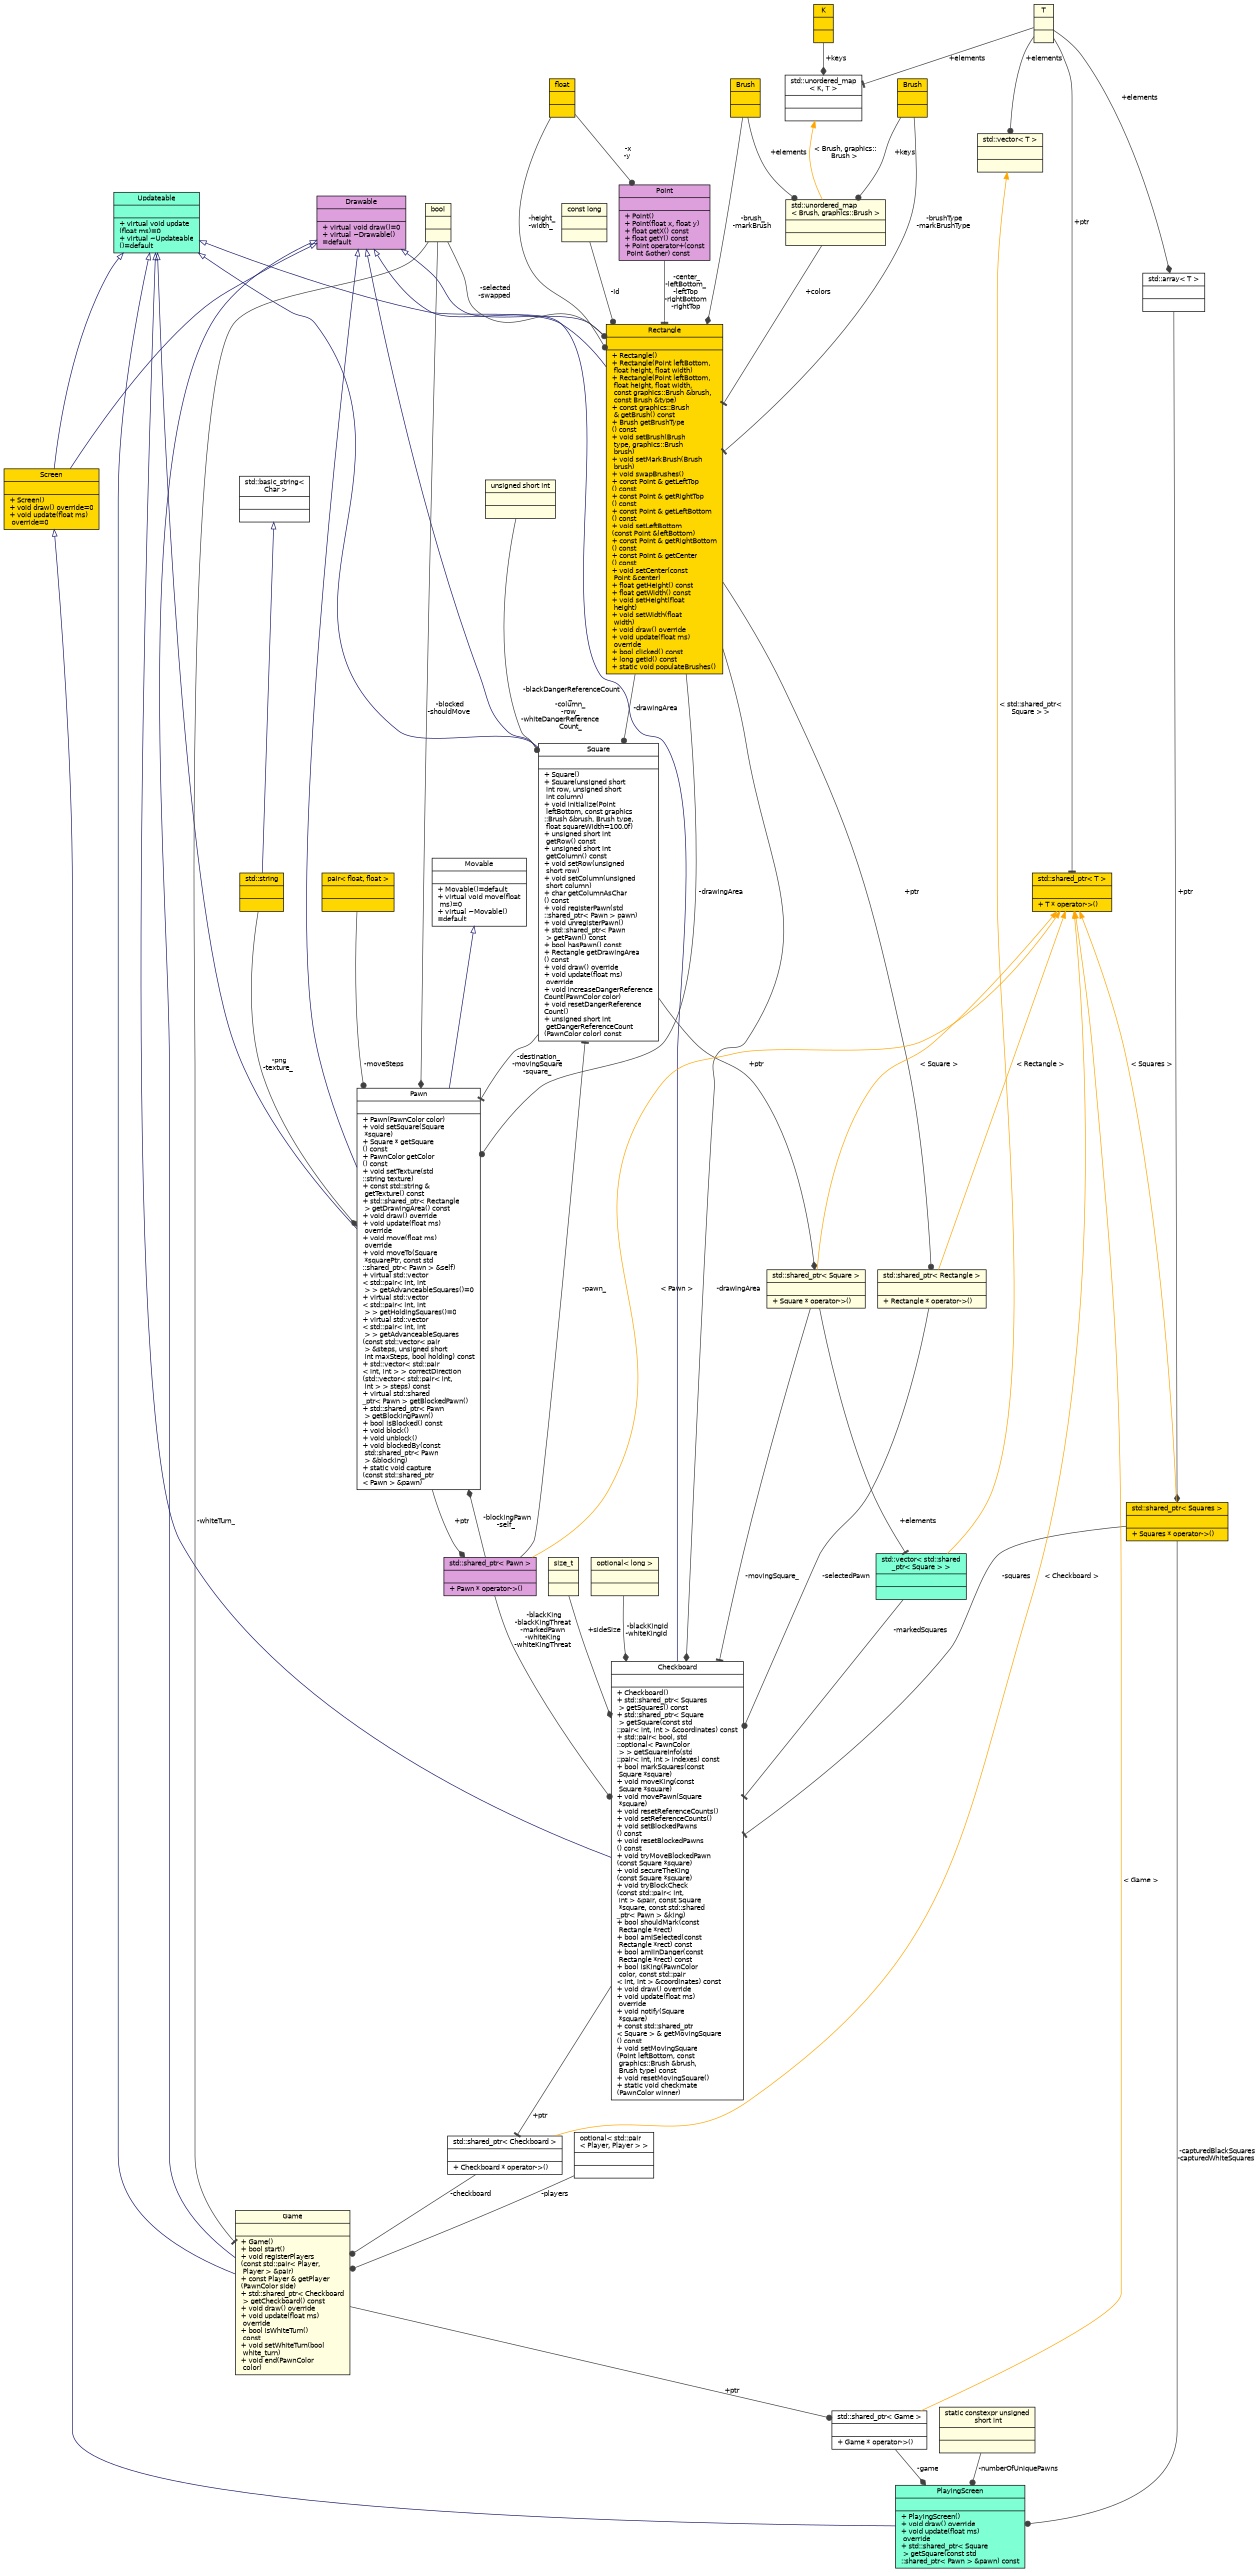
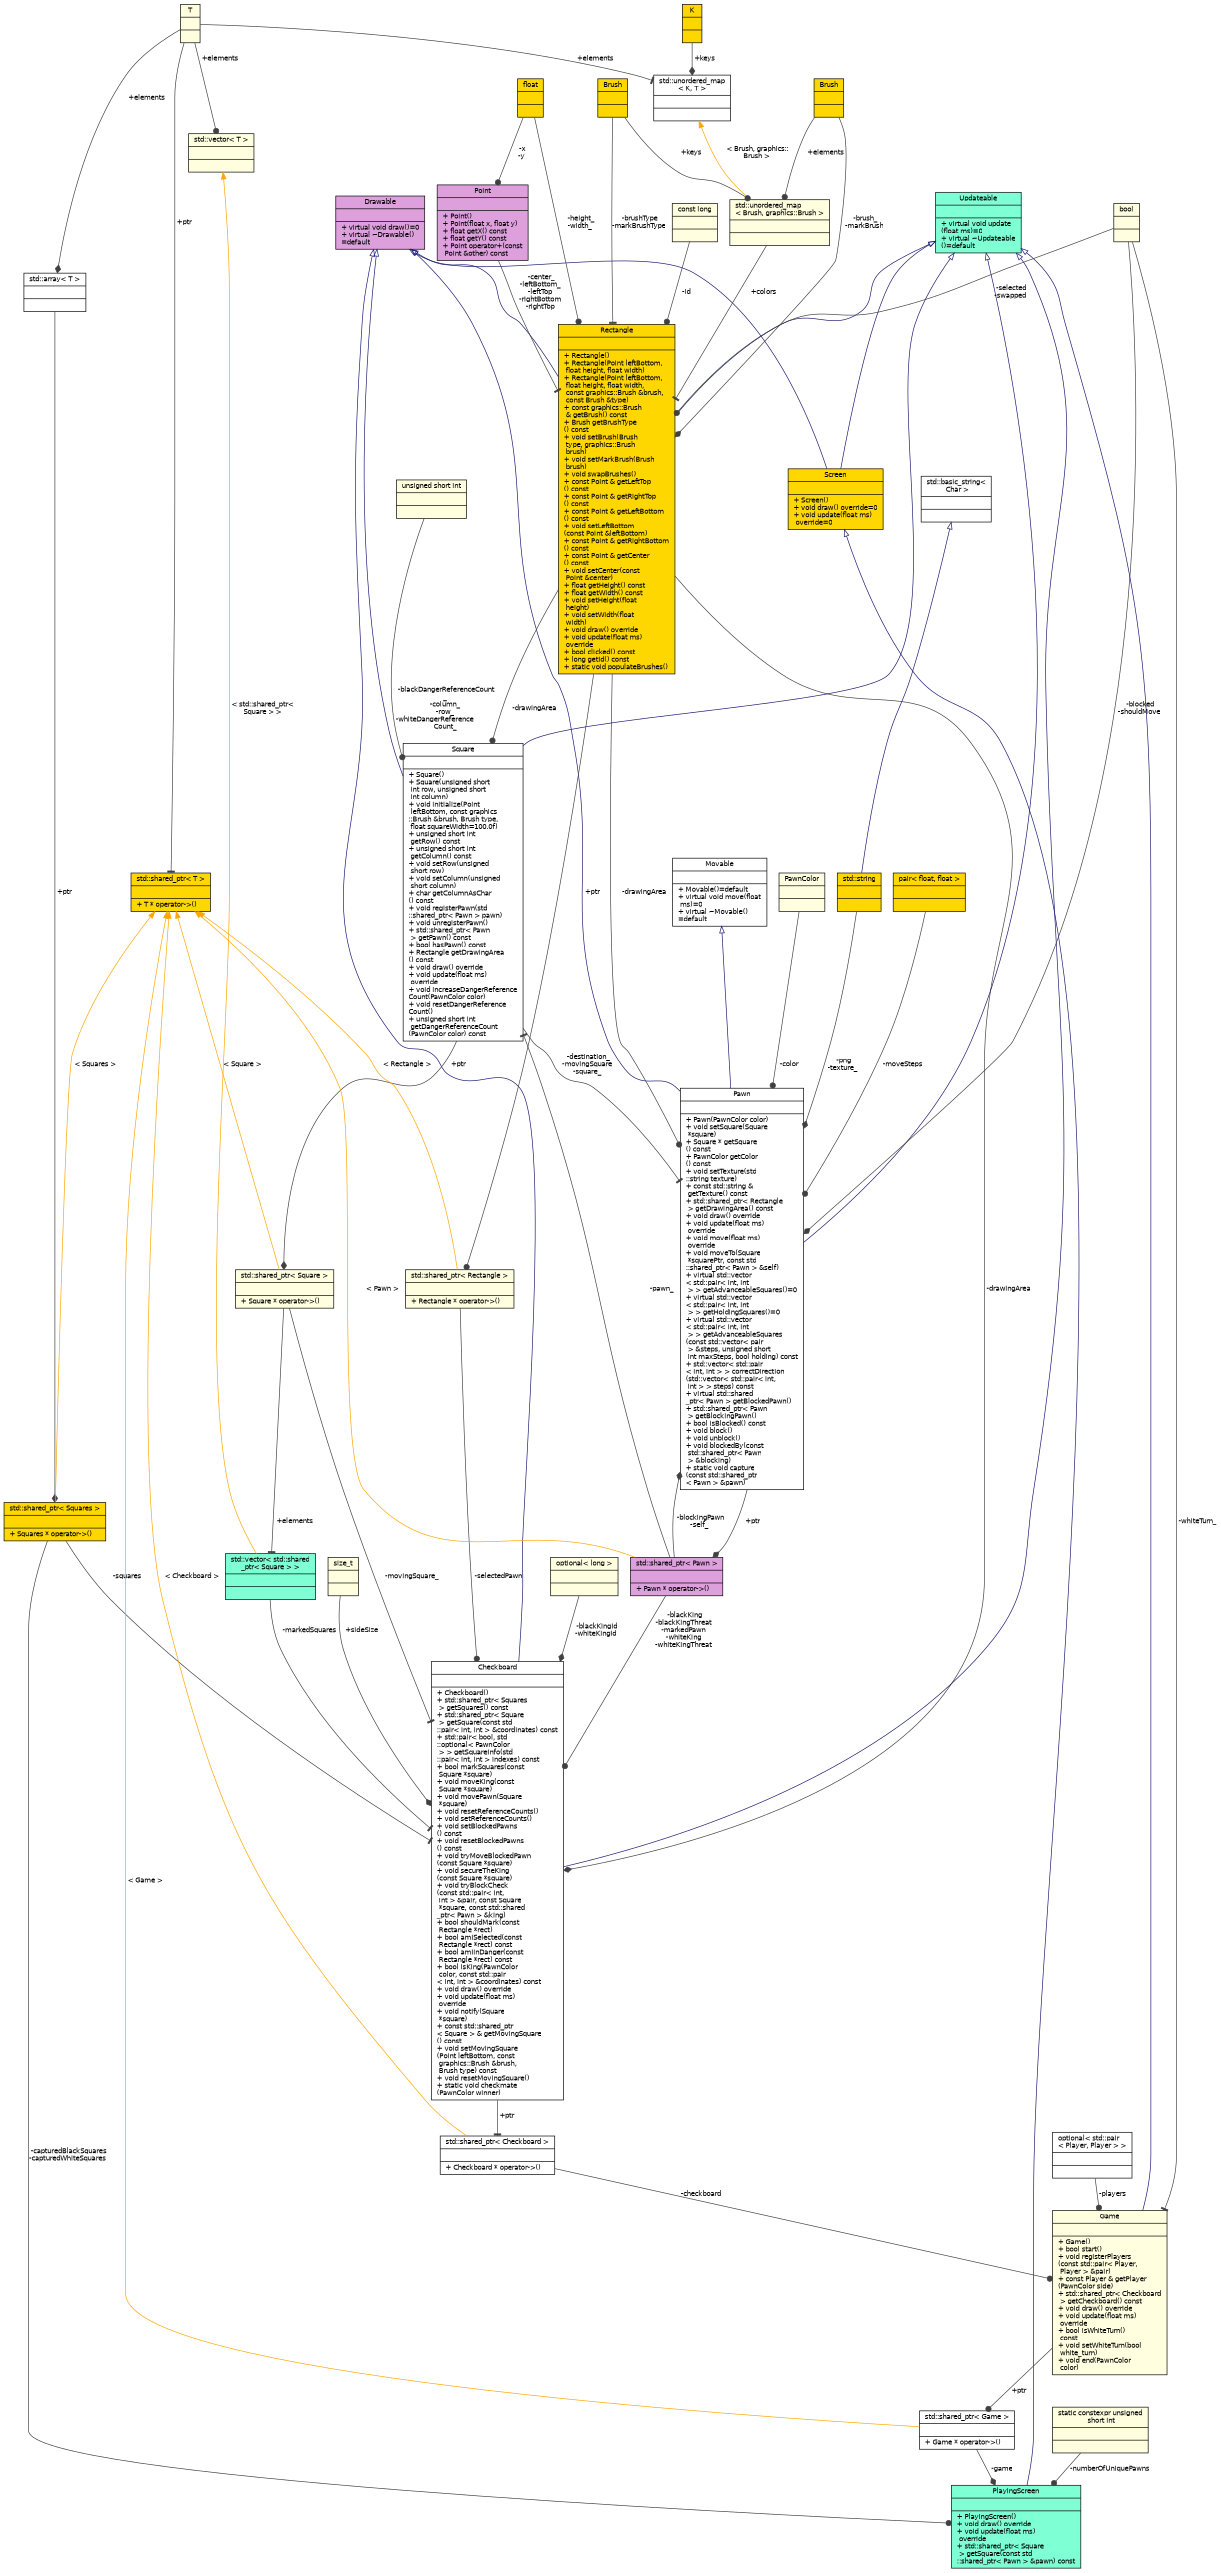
none -> (802, 892)
(169, 1235) -> none
